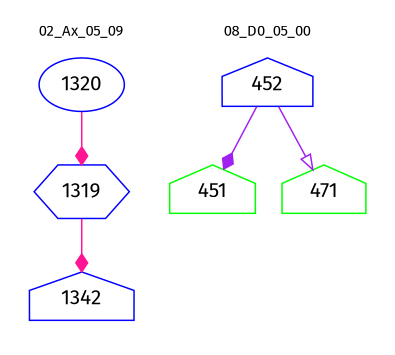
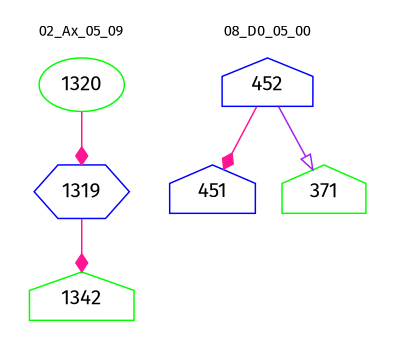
(82, 85) -> (82, 85)
(244, 130) -> (244, 130)
(213, 192) -> (213, 192)
(324, 192) -> (324, 192)
(82, 299) -> (82, 299)
